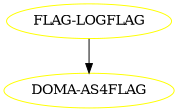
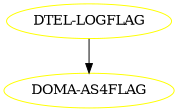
(89, 21) -> (89, 21)
